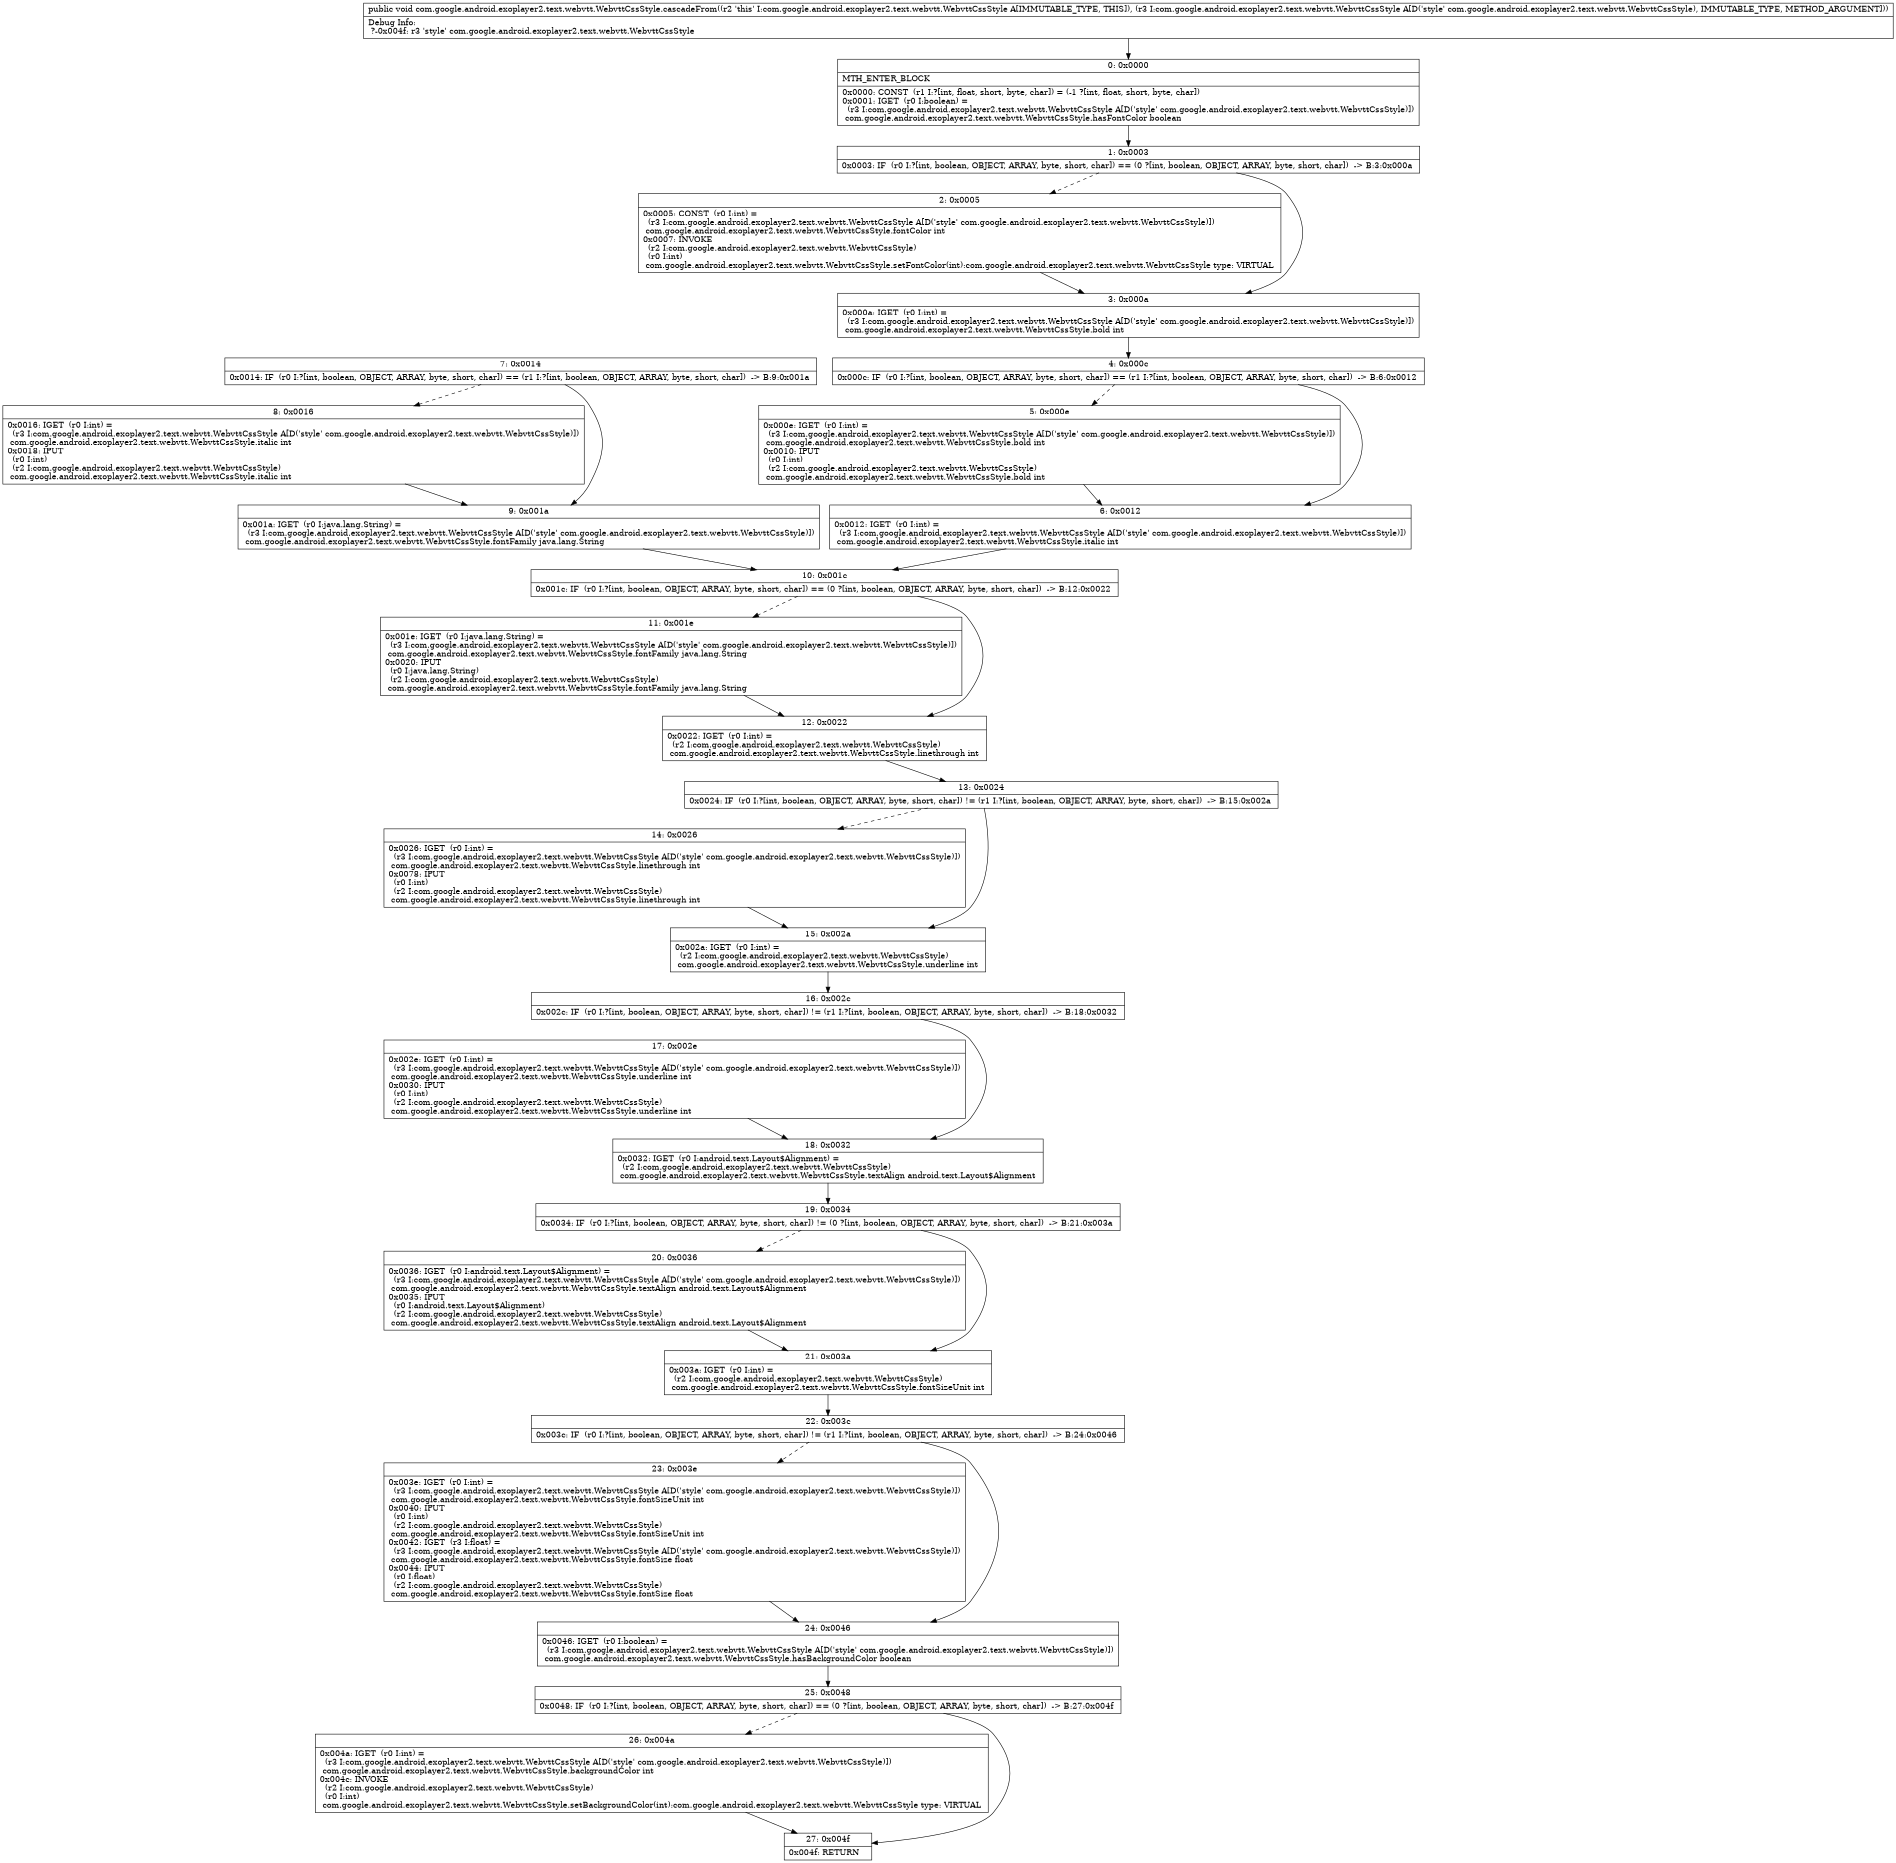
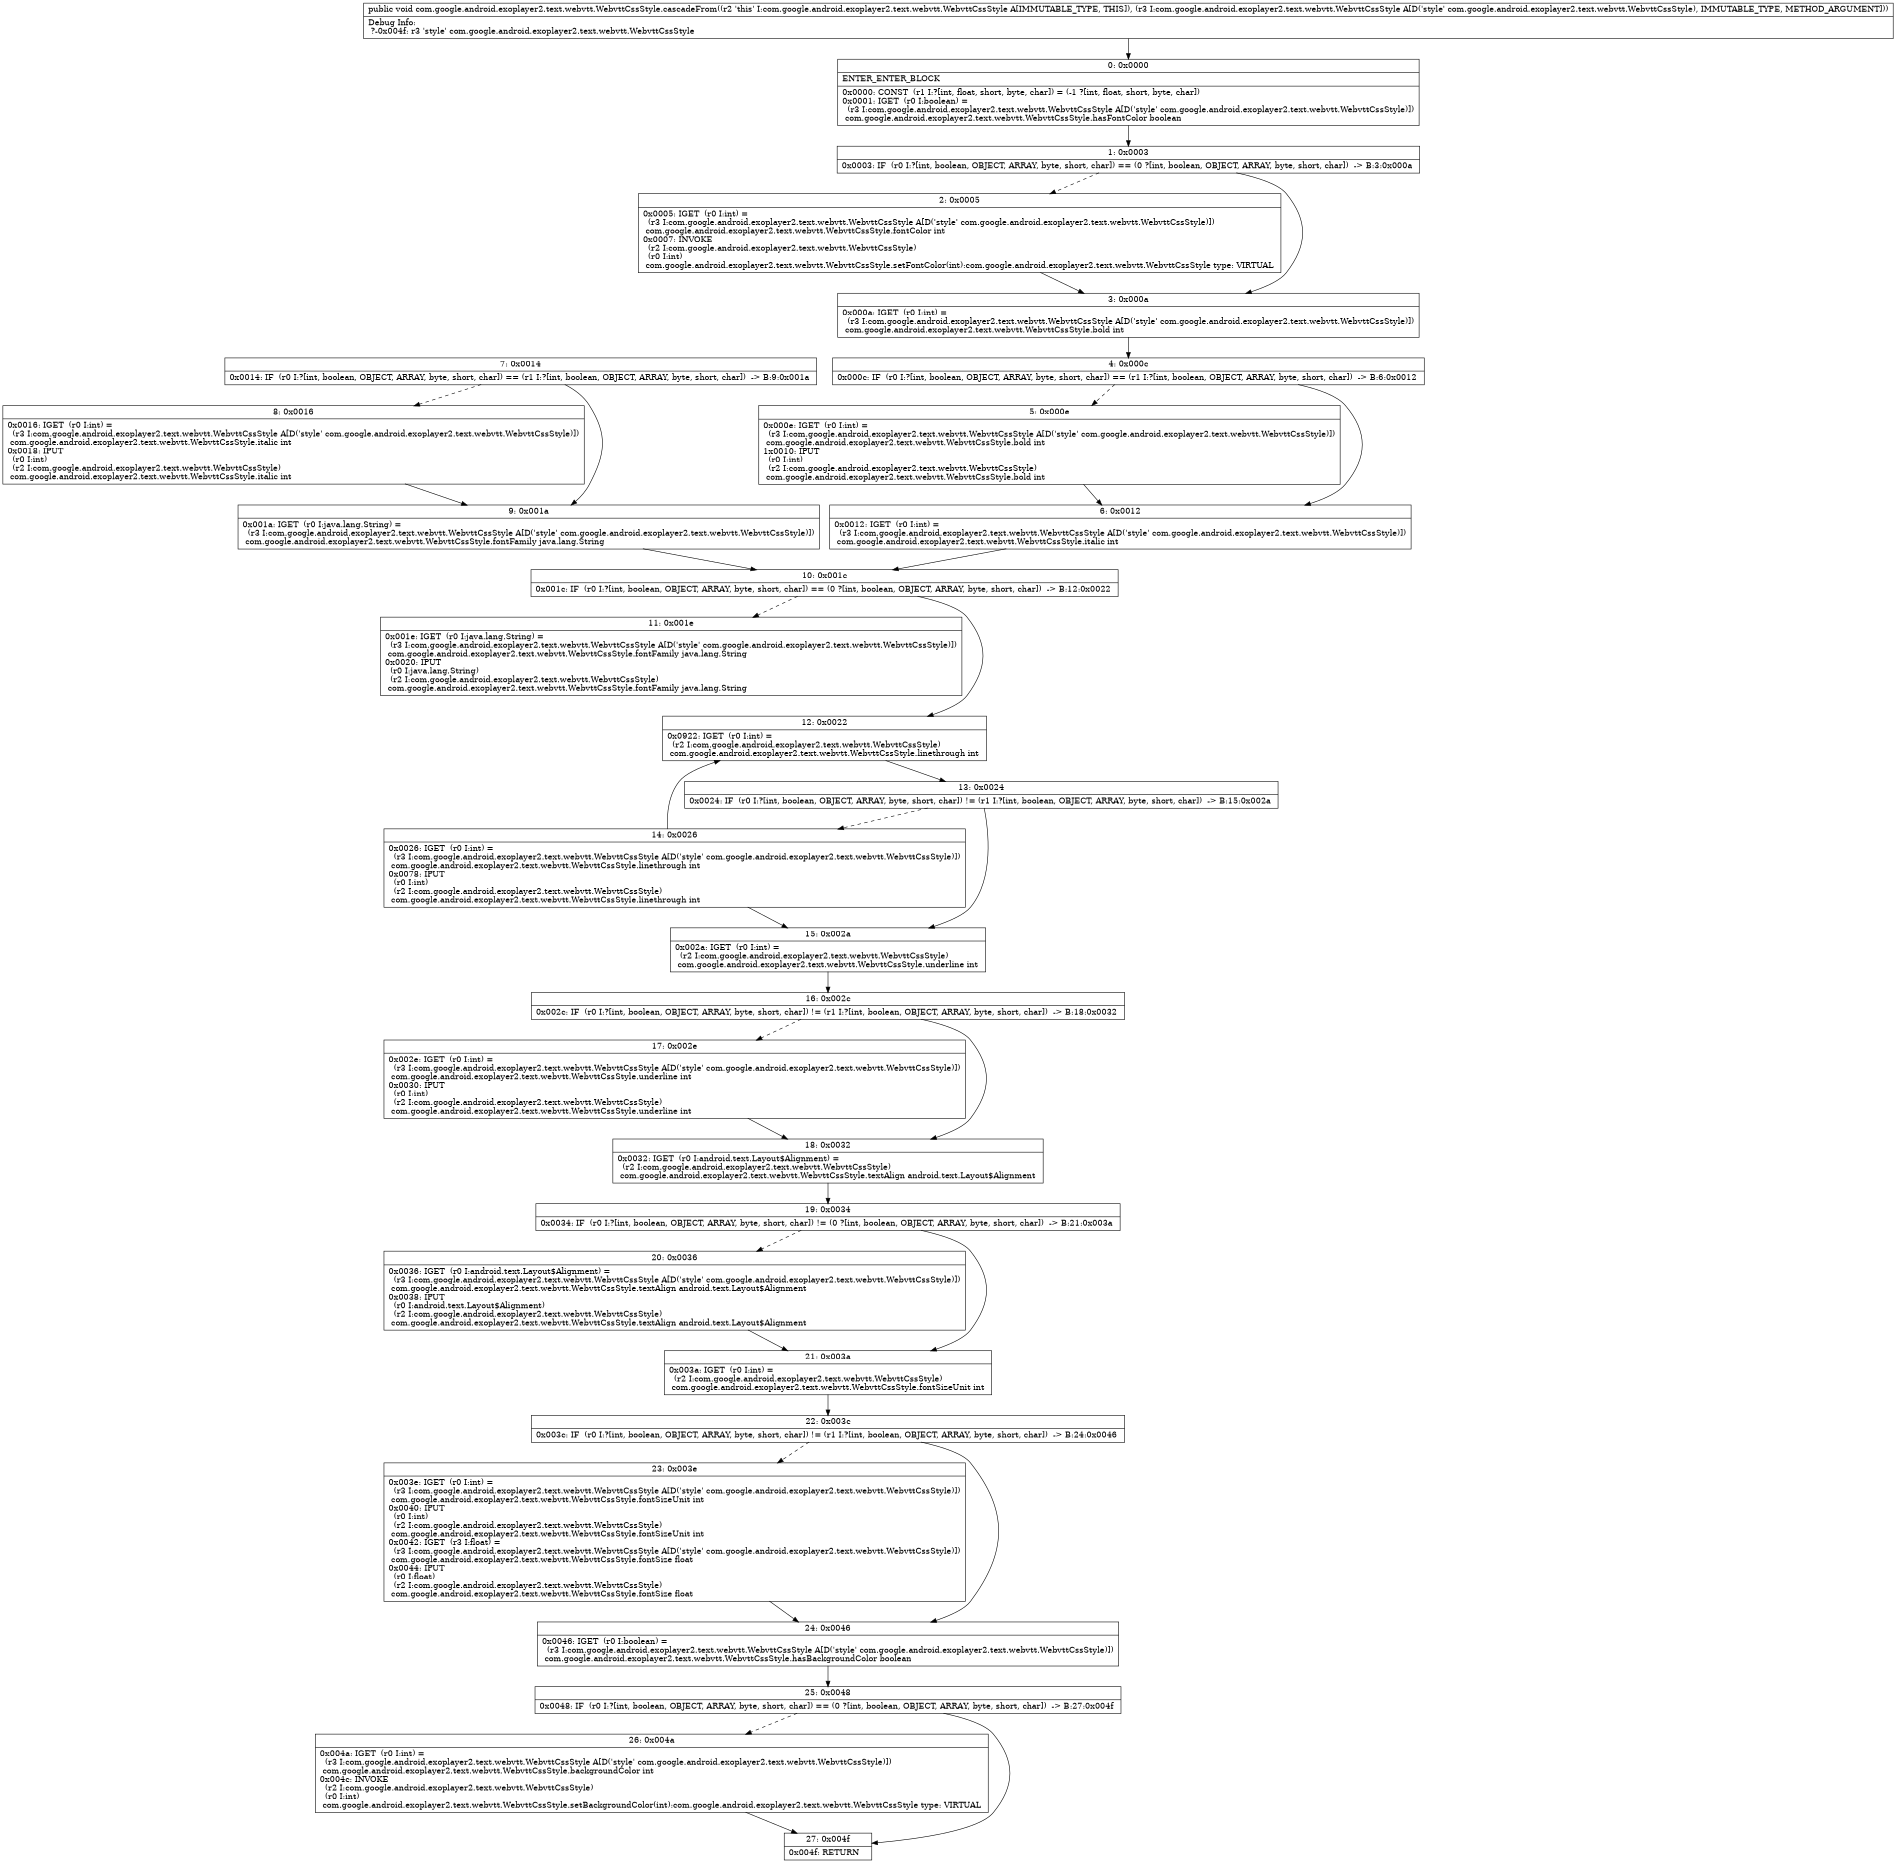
(886, 79) -> (891, 79)
(702, 214) -> (697, 214)
(794, 451) -> (794, 451)
(761, 704) -> (677, 785)
(721, 736) -> (721, 736)
none -> (781, 1028)
(419, 1297) -> (419, 1297)
